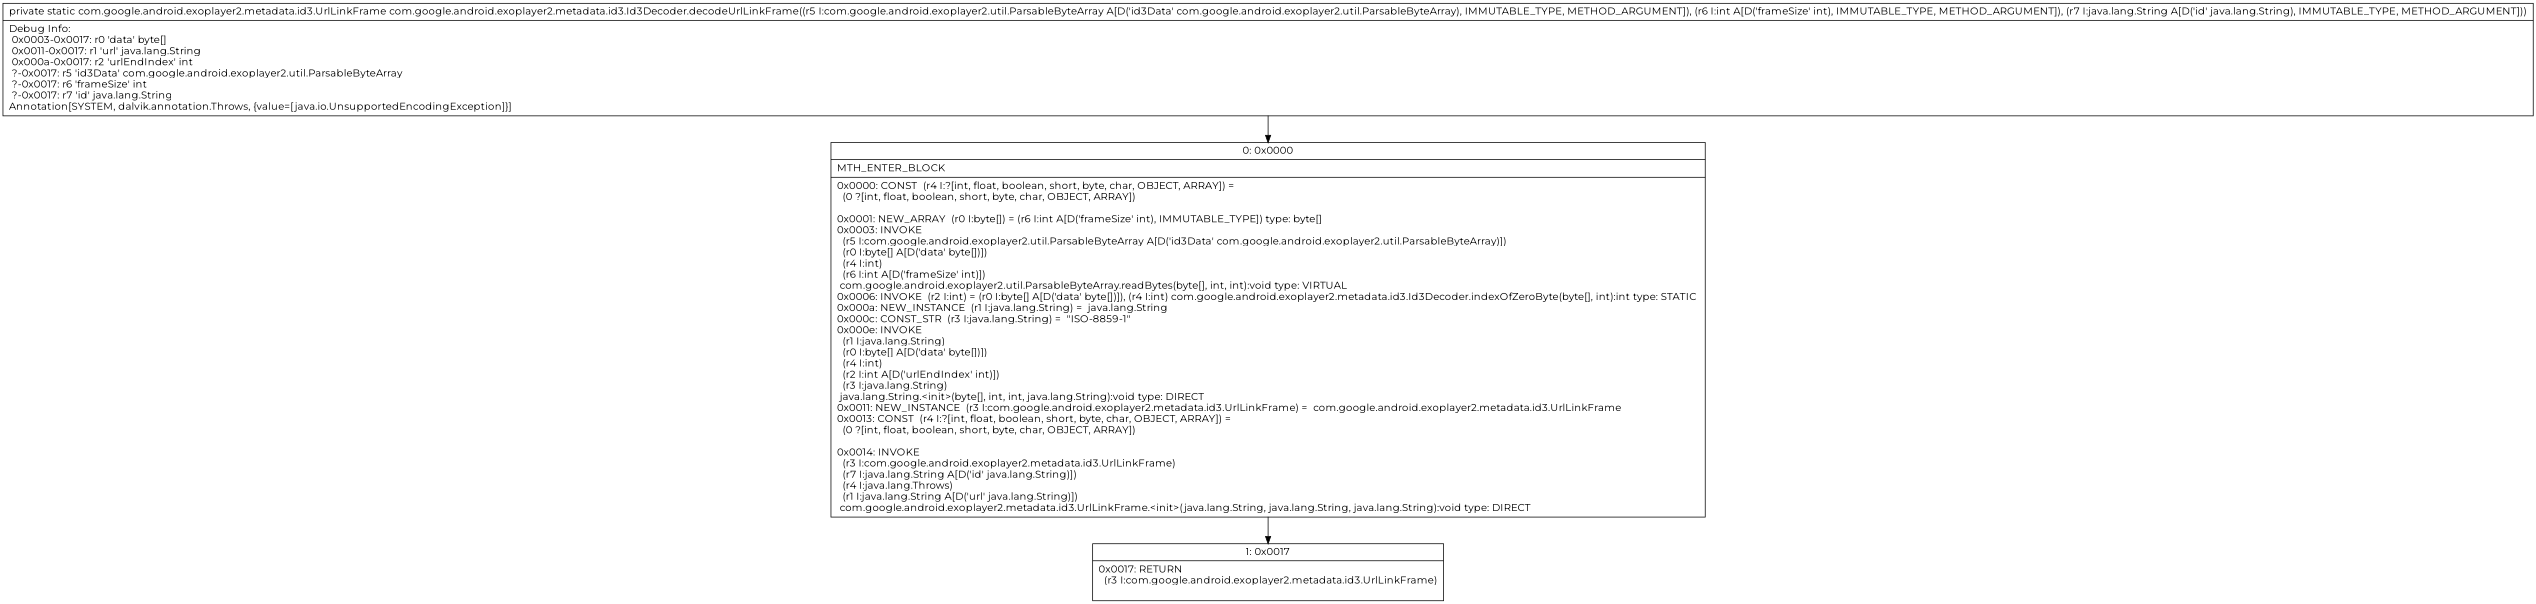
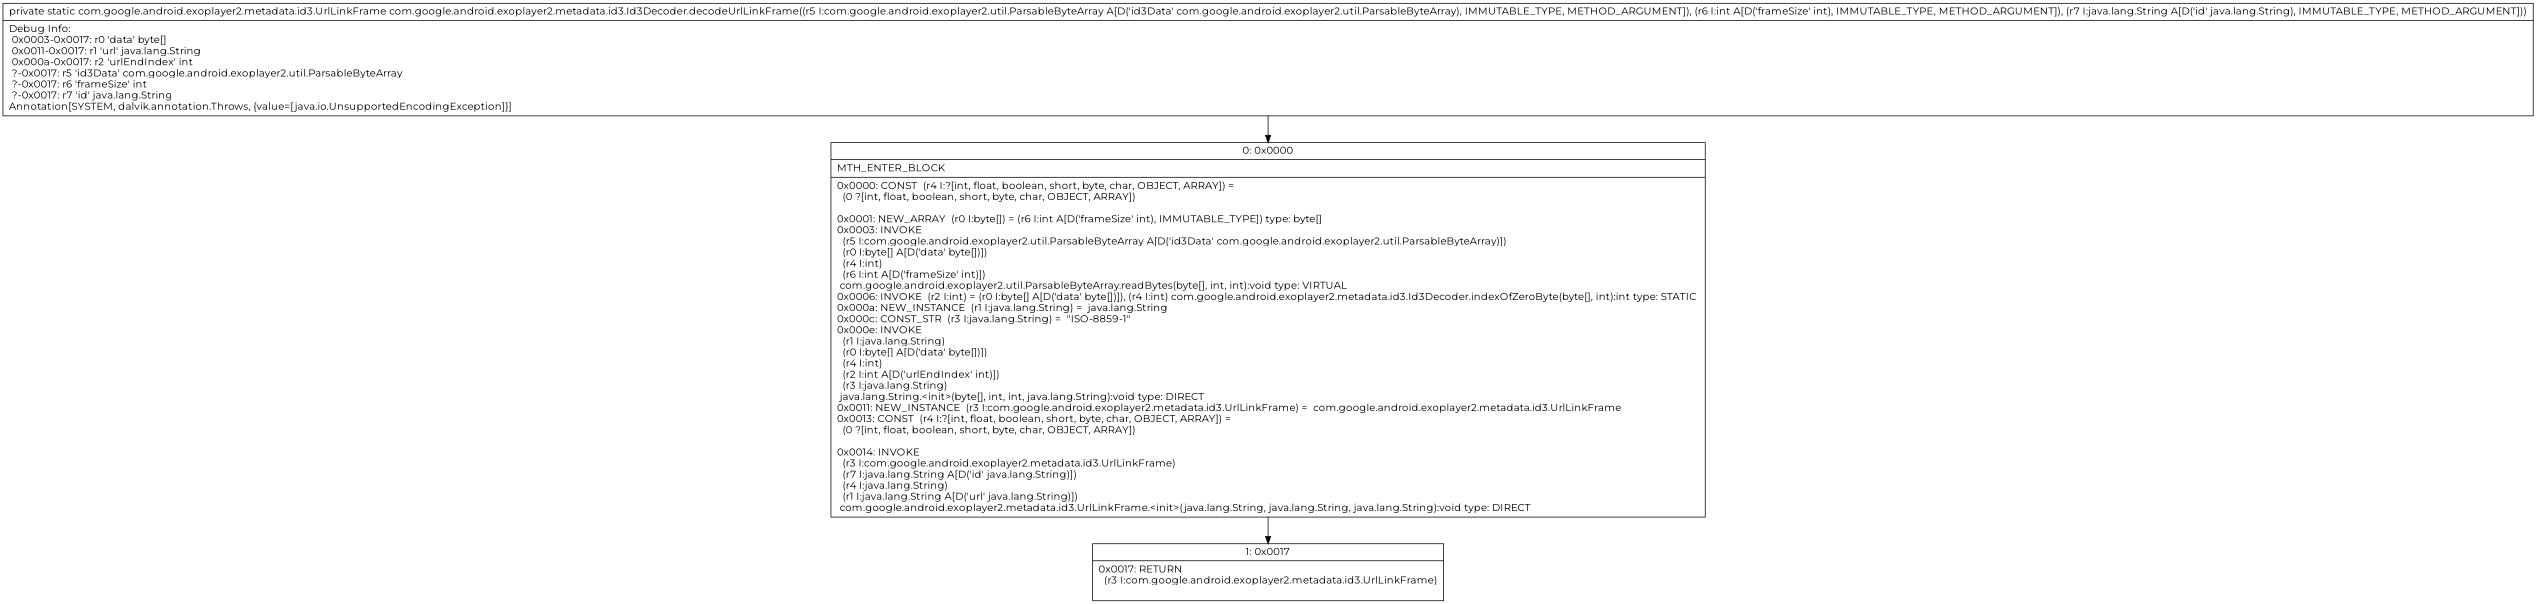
(895, 486) -> (893, 486)
